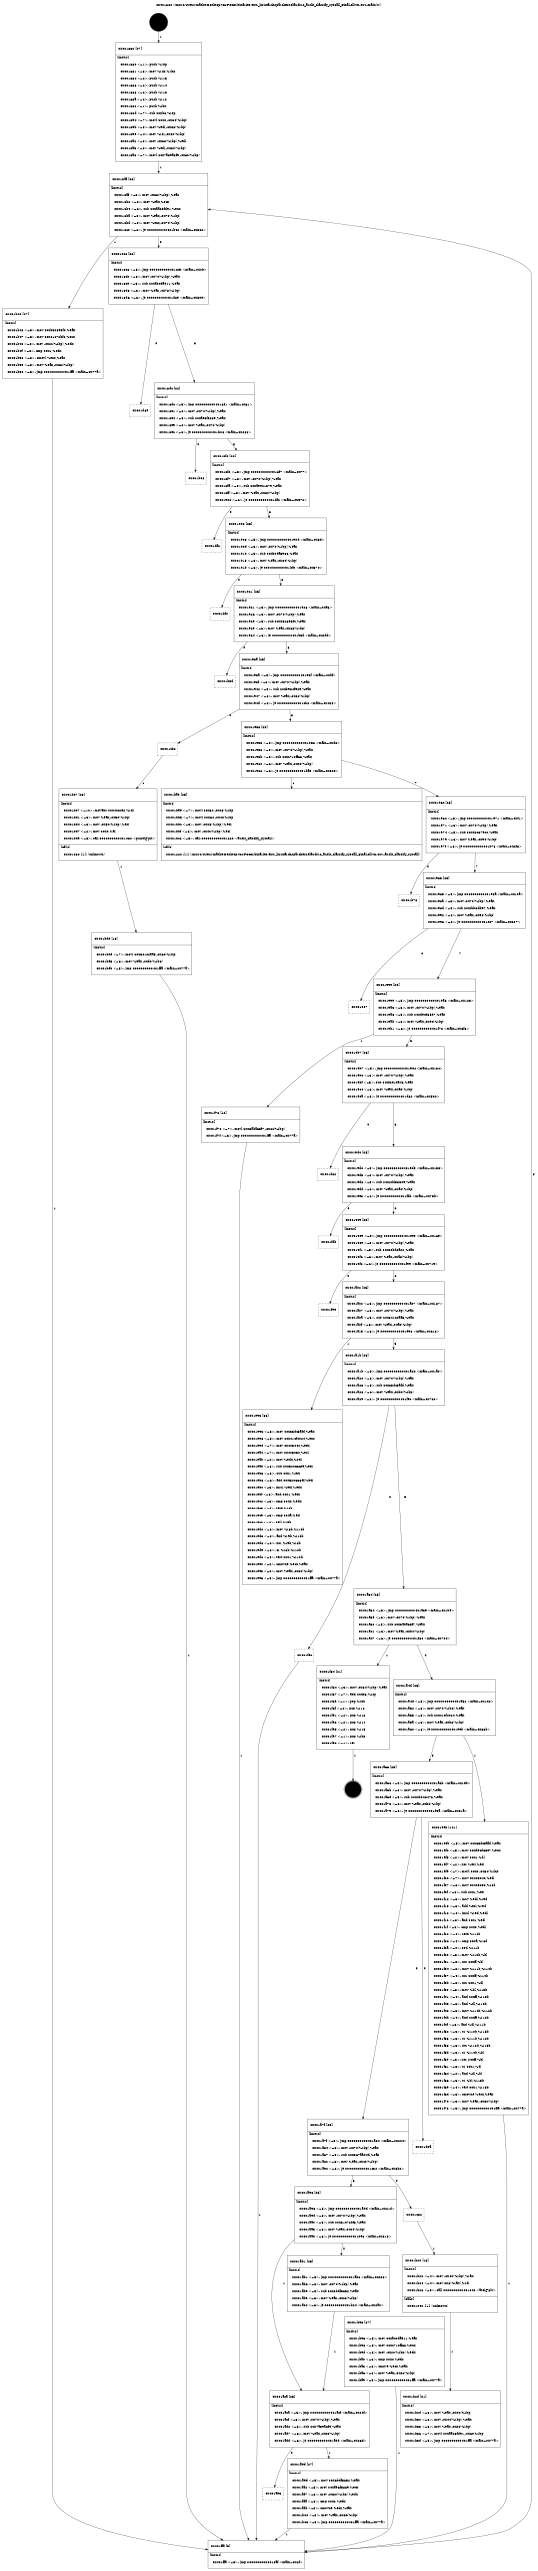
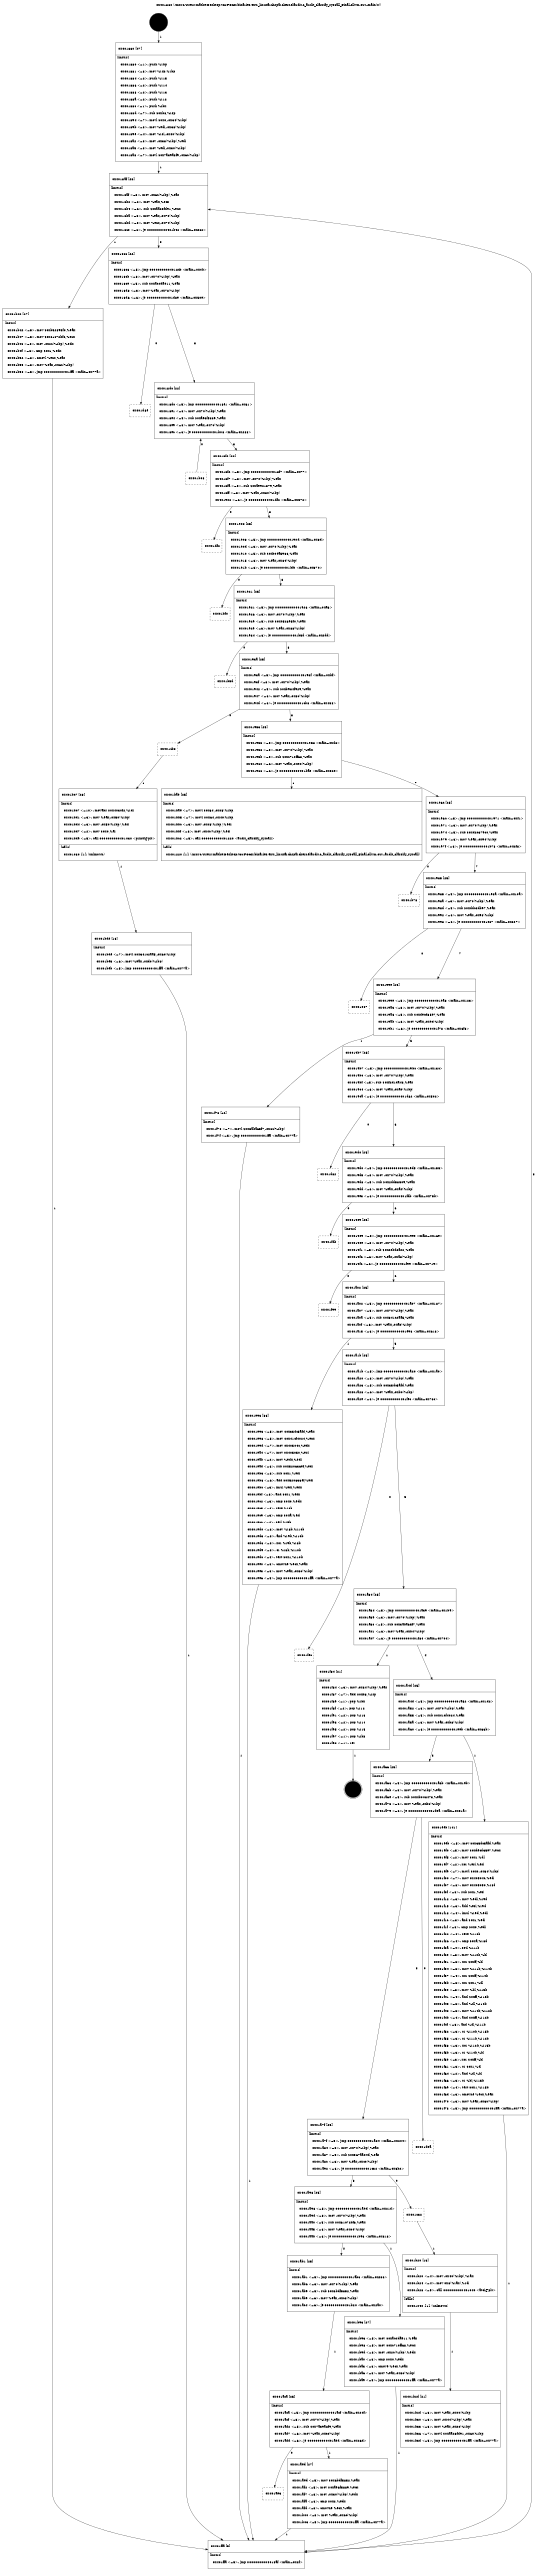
(195, 454) -> (199, 456)
(258, 2094) -> (248, 2061)
(273, 2314) -> (398, 2277)
